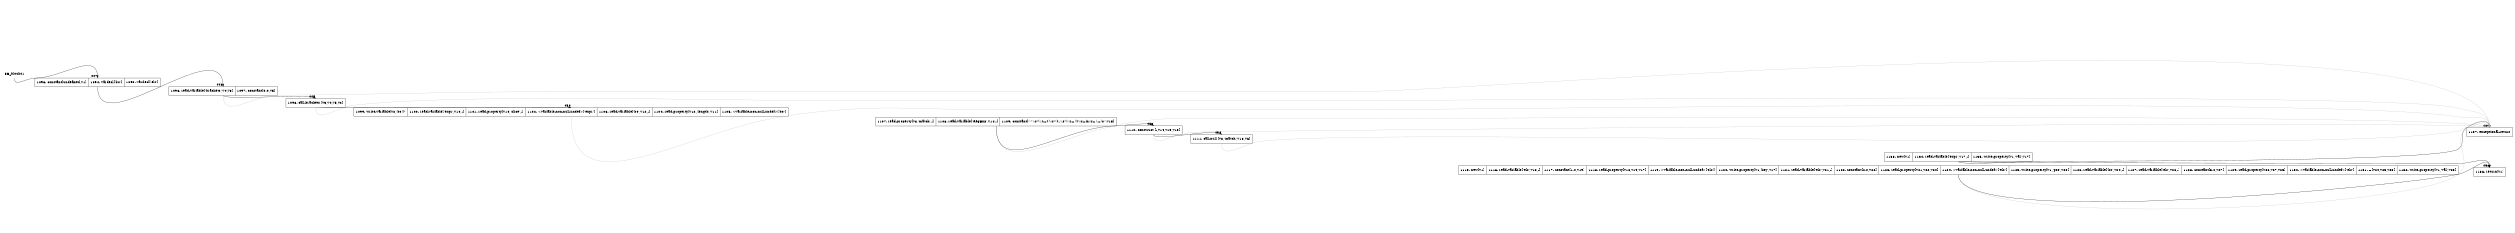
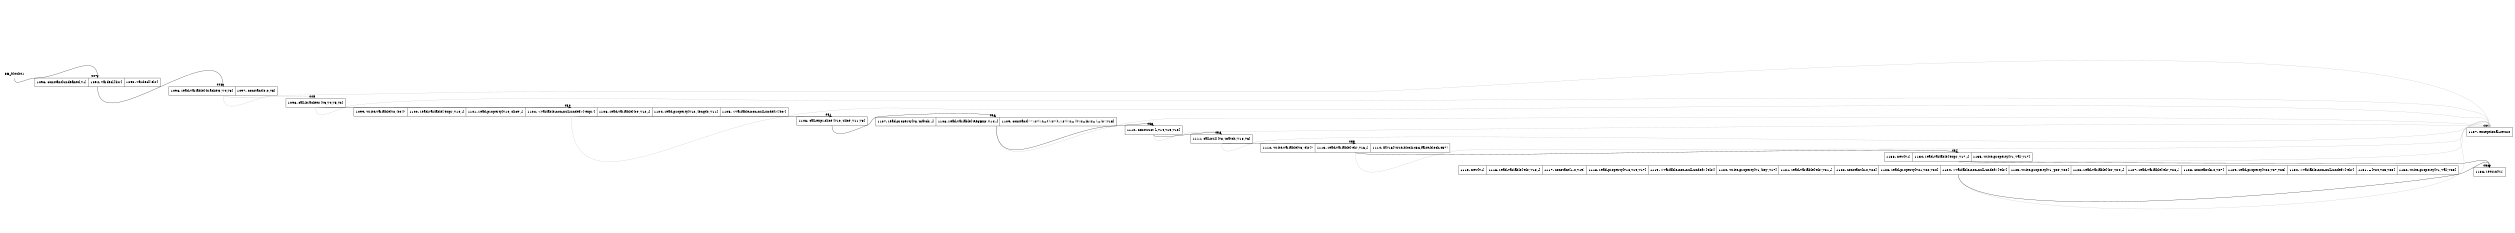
(259, 97) -> (259, 97)
none -> (832, 121)
none -> (1355, 148)
(2233, 160) -> (2233, 160)
